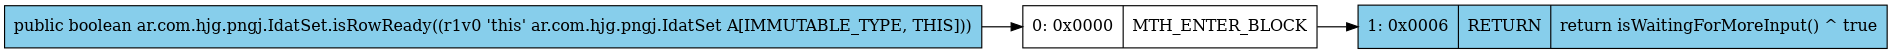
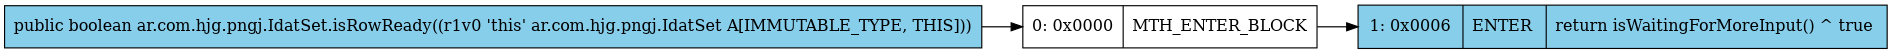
(1505, 26) -> (1502, 26)
